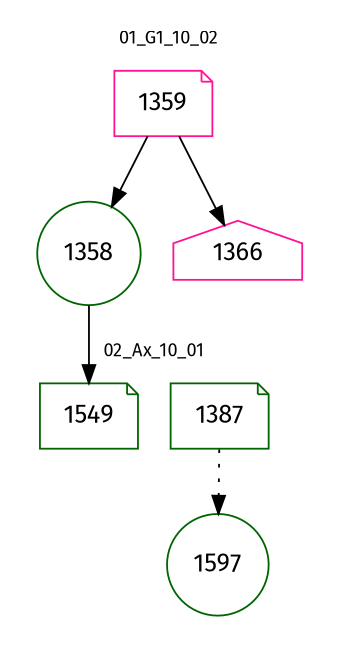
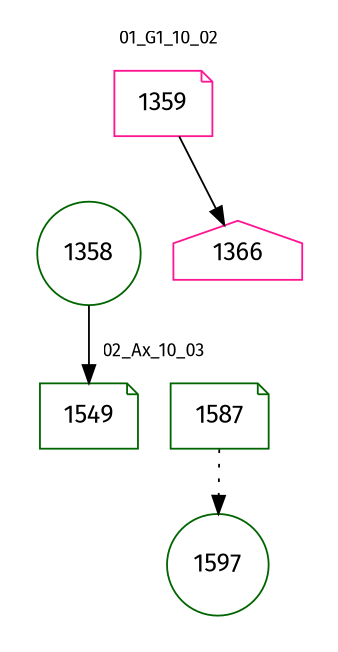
(134, 163) -> none
(154, 352) -> (154, 352)
(220, 416) -> (220, 416)
